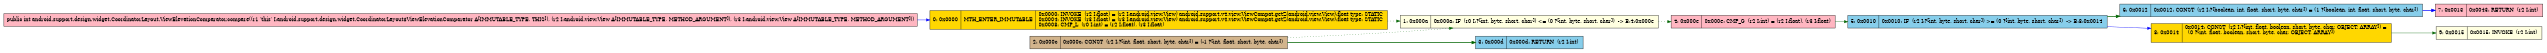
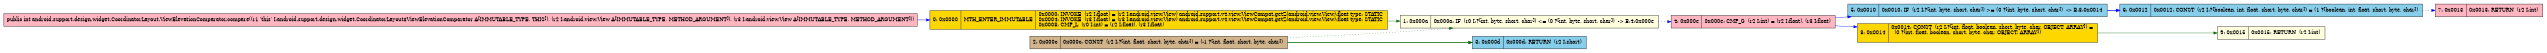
(2427, 10) -> (2427, 10)
(2505, 10) -> (2505, 10)
(2112, 17) -> (2112, 10)
(1392, 21) -> (1392, 21)
(1663, 22) -> (1663, 22)
(1840, 22) -> (1841, 17)
(2127, 27) -> (1844, 26)
(2505, 33) -> (2287, 33)
(1545, 42) -> (1545, 42)
